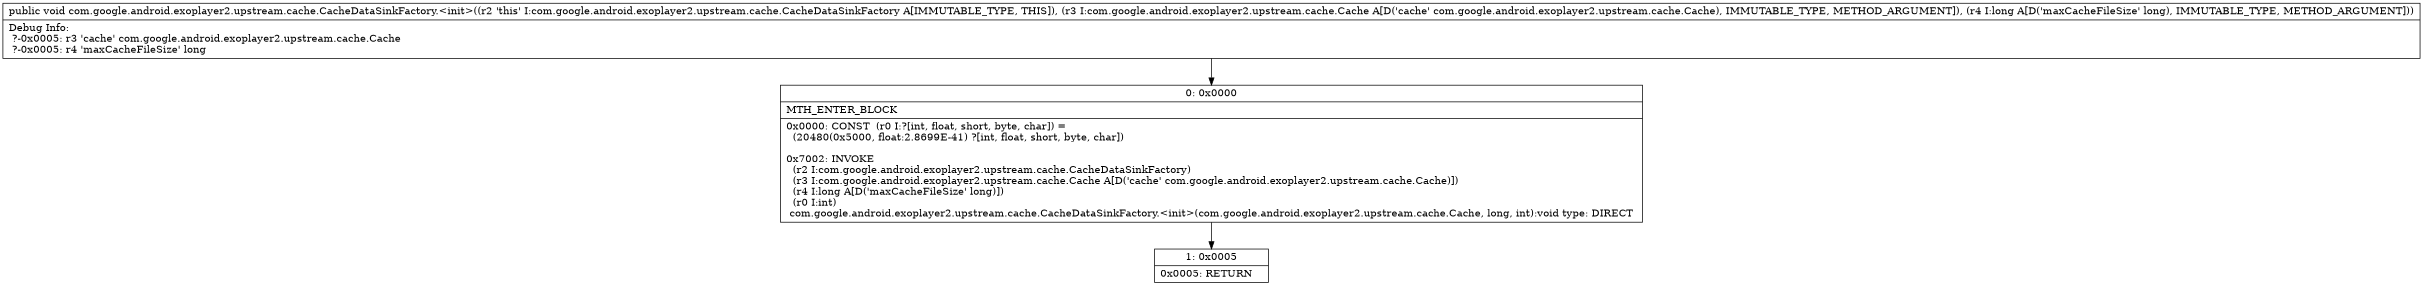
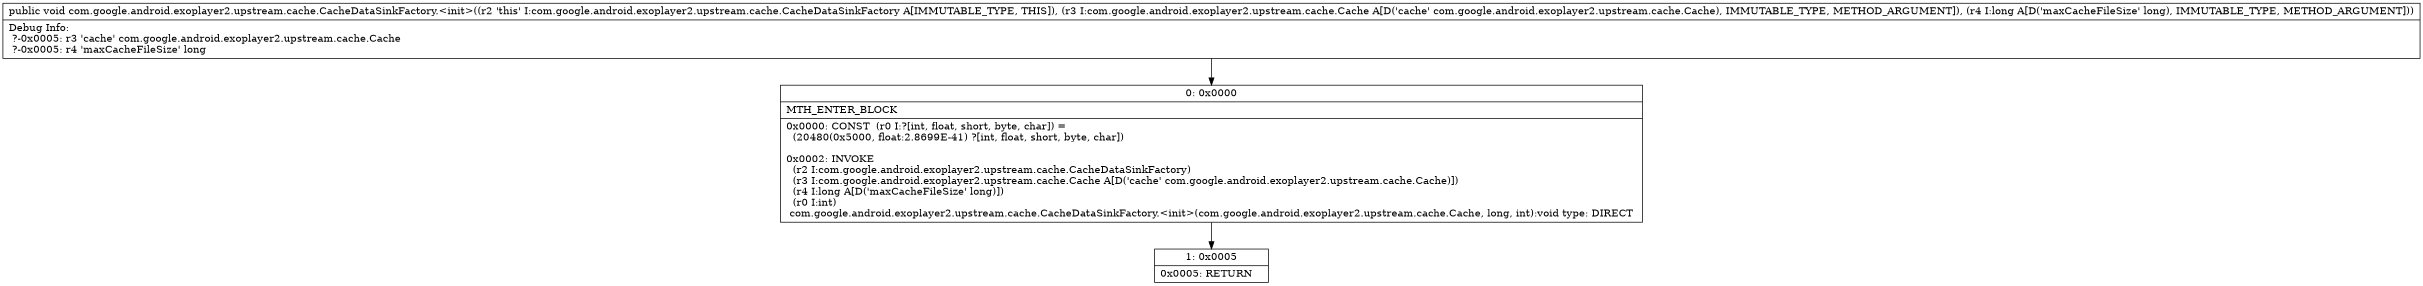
(834, 159) -> (834, 159)
